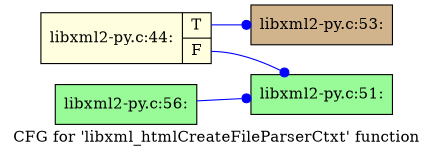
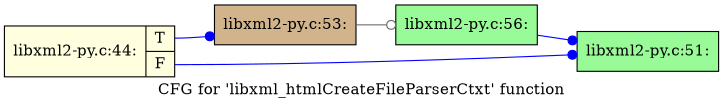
none -> (371, 25)
